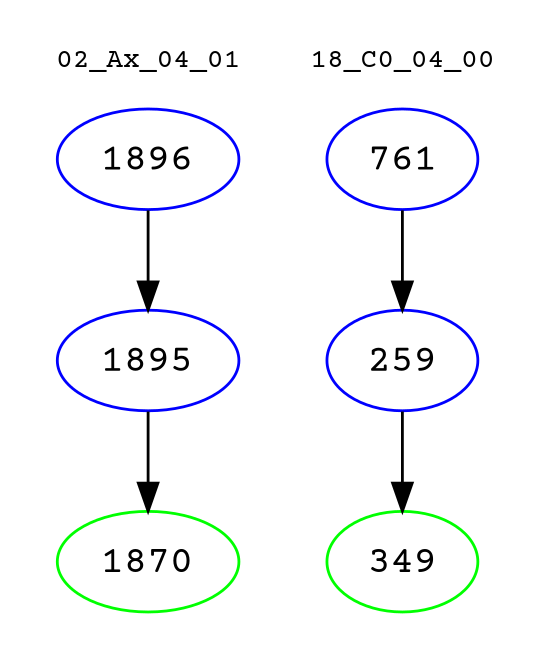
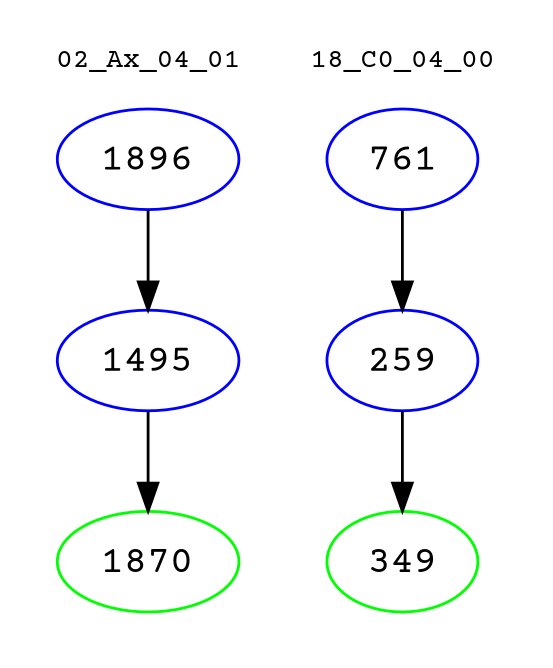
(148, 360) -> (148, 360)
